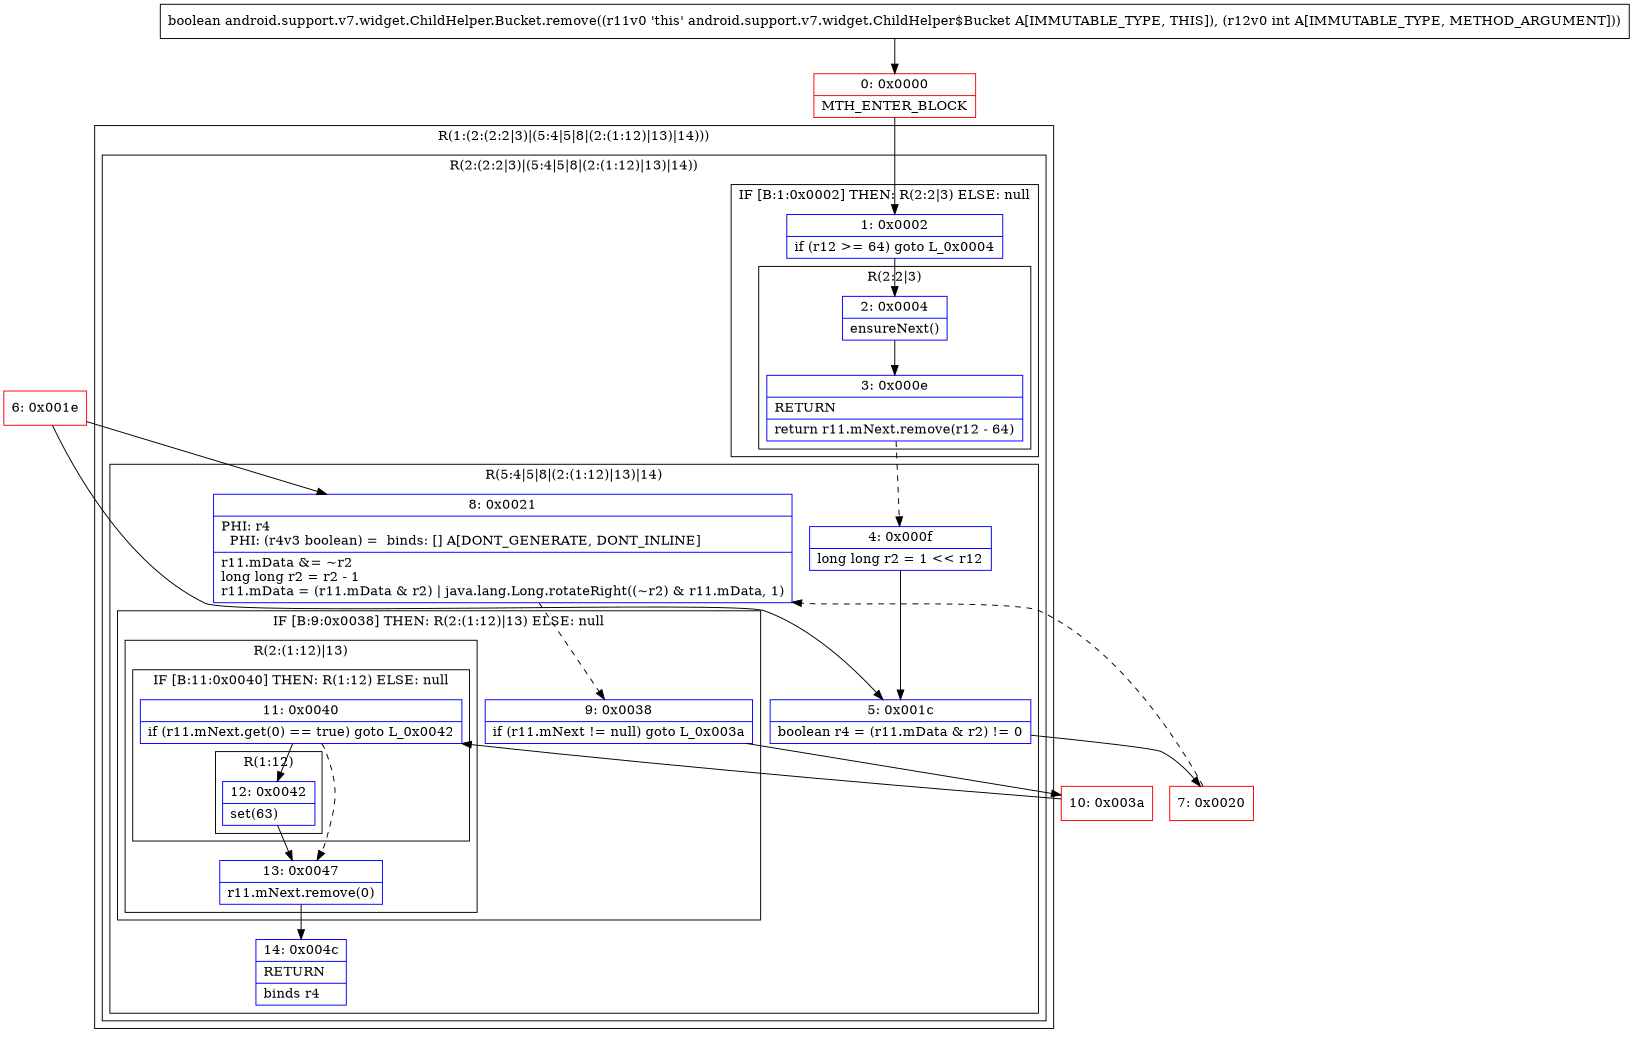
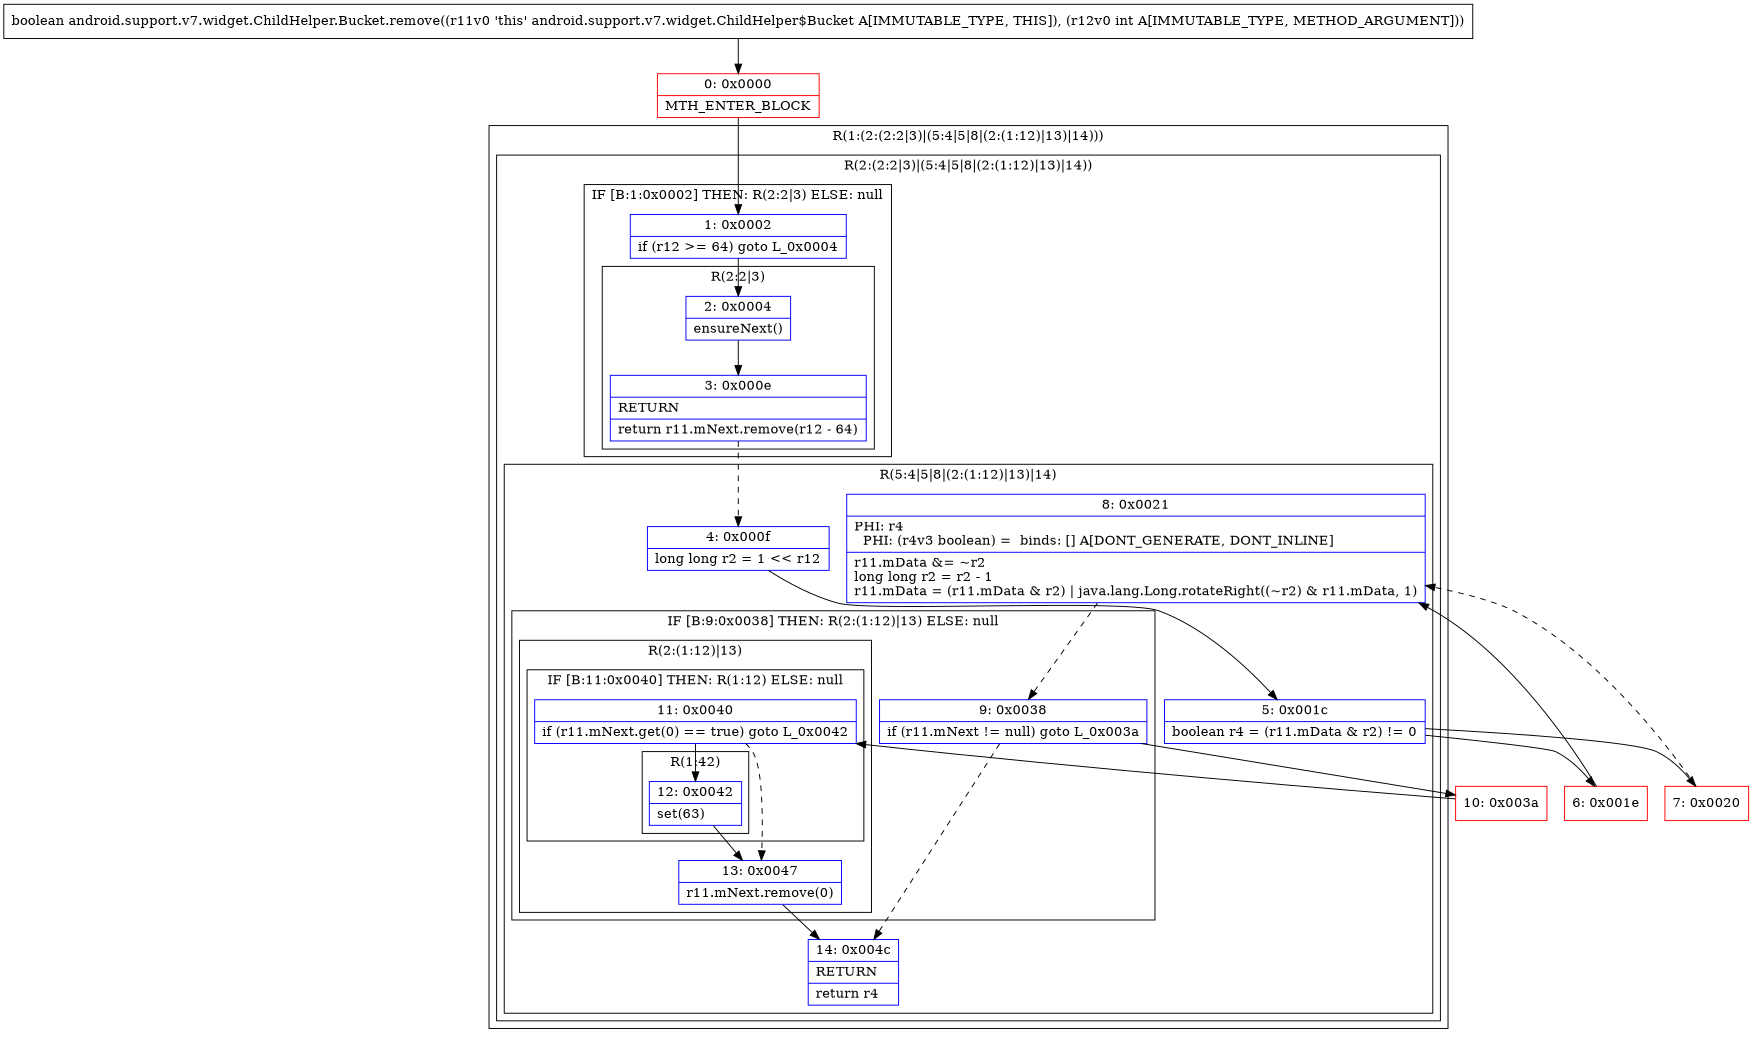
(202, 601) -> (1512, 745)
(269, 763) -> (695, 763)
none -> (939, 838)
(292, 994) -> (848, 994)
